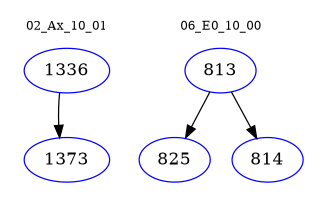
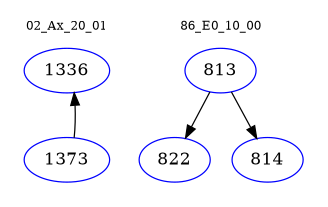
(67, 27) -> (67, 27)
(221, 27) -> (221, 27)
(59, 109) -> (75, 122)
(175, 160) -> (175, 160)
